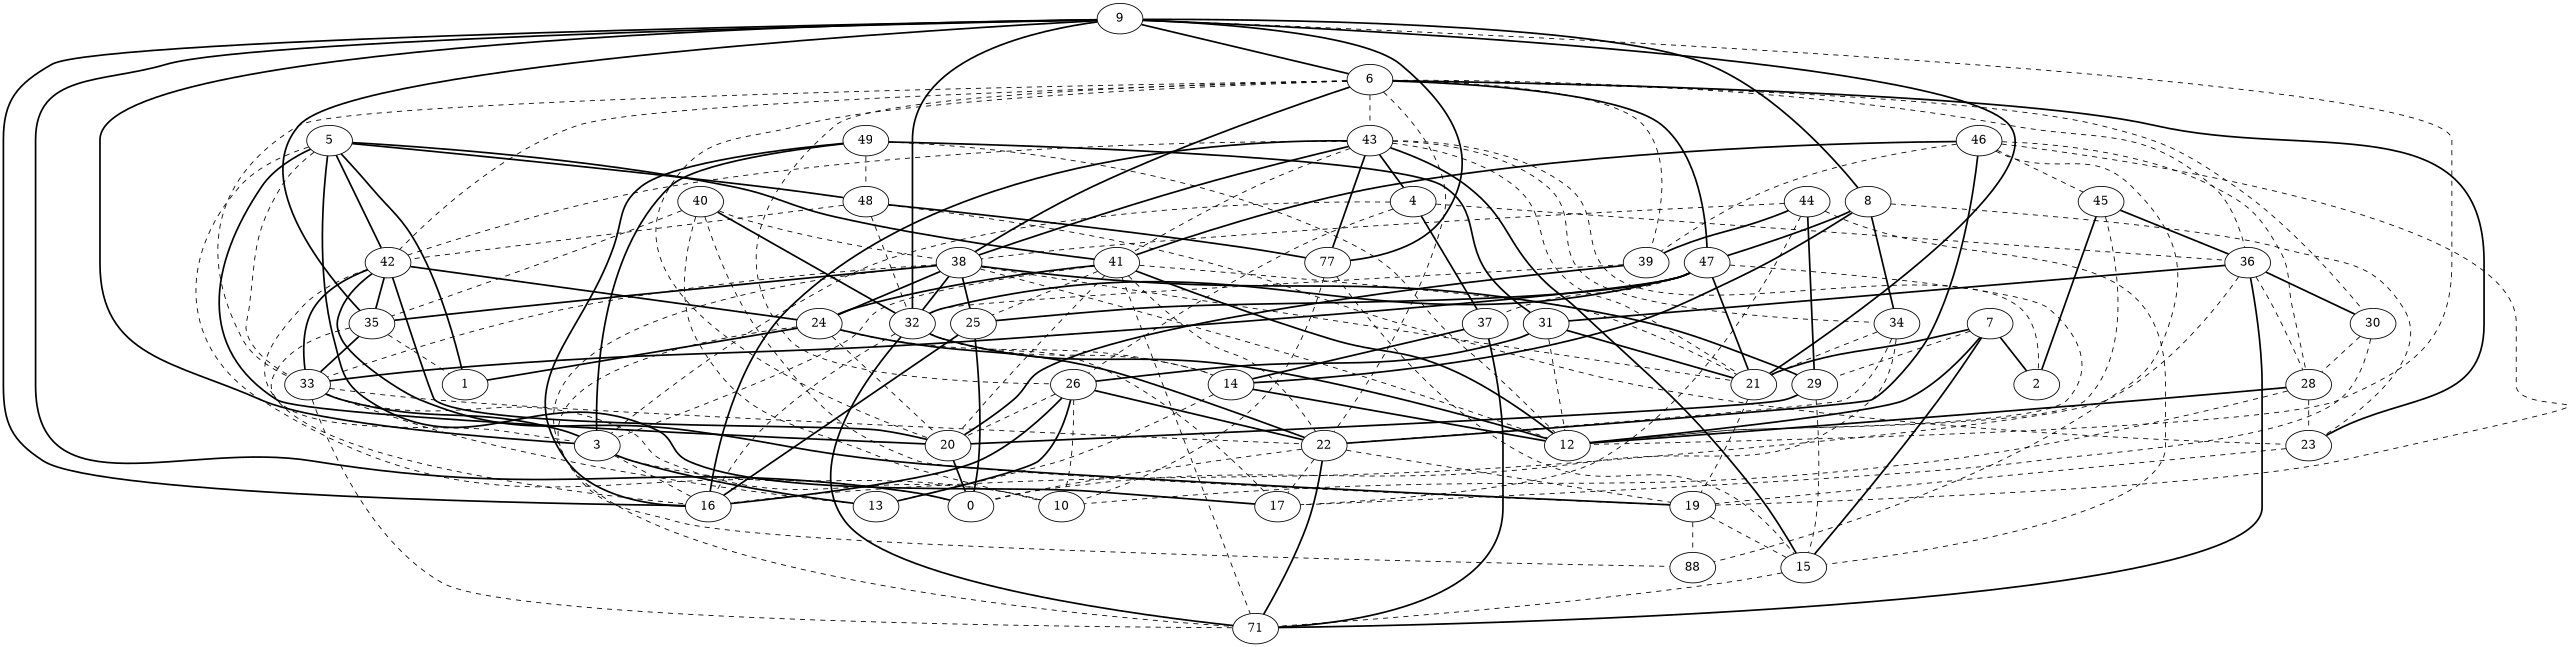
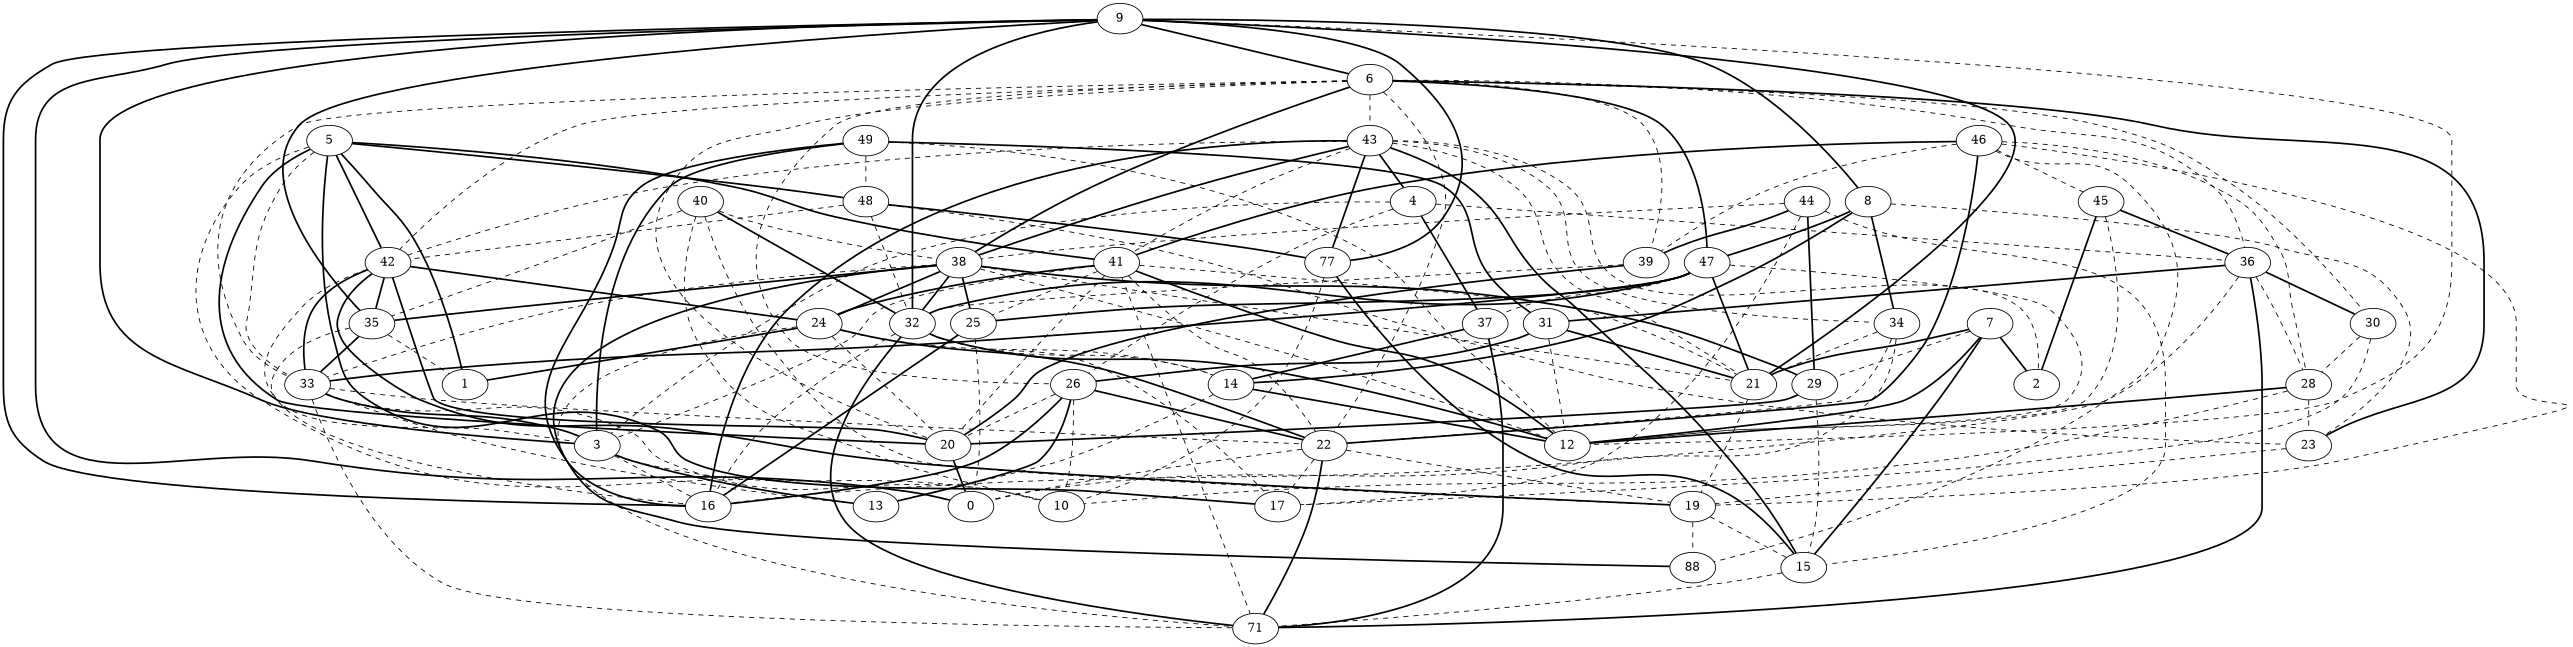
(979, 400) -> (979, 400)
(1530, 457) -> (1530, 457)
(828, 538) -> (828, 538)
